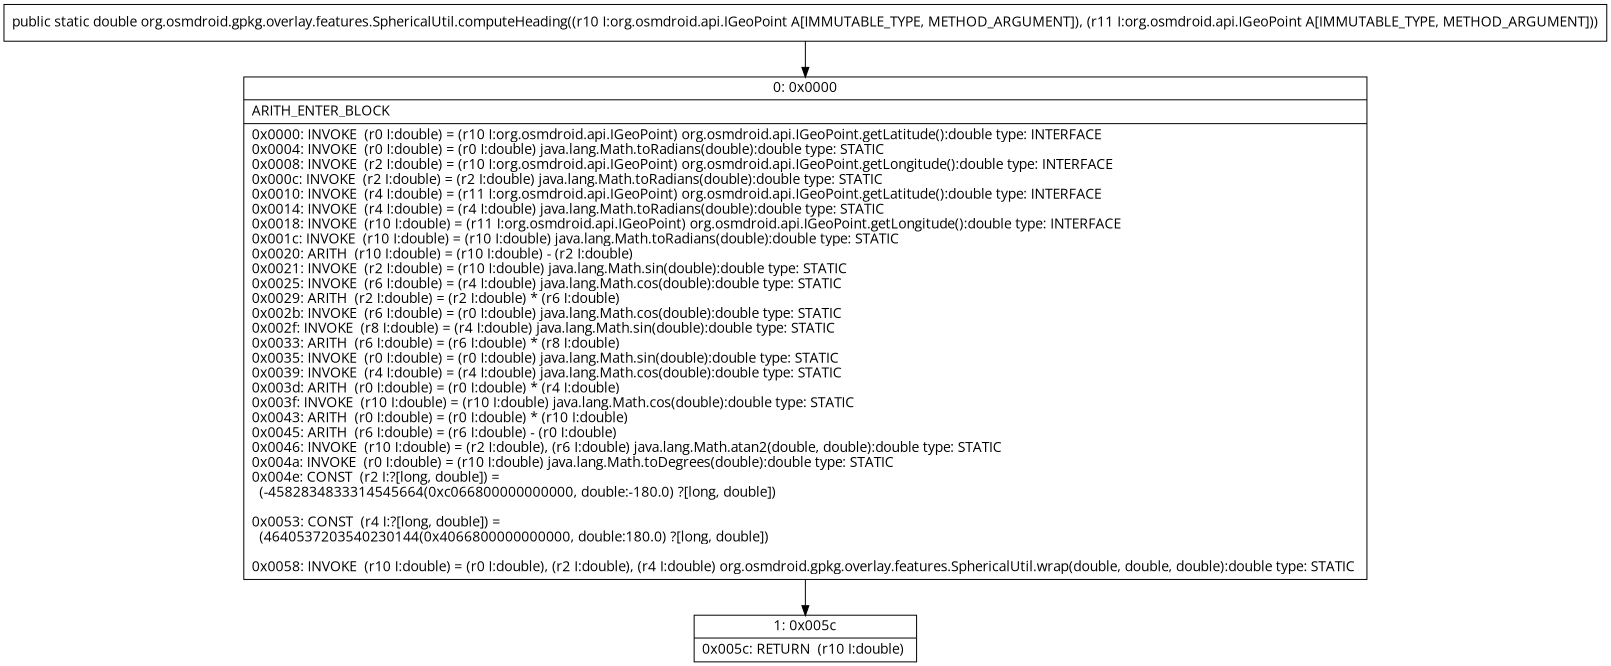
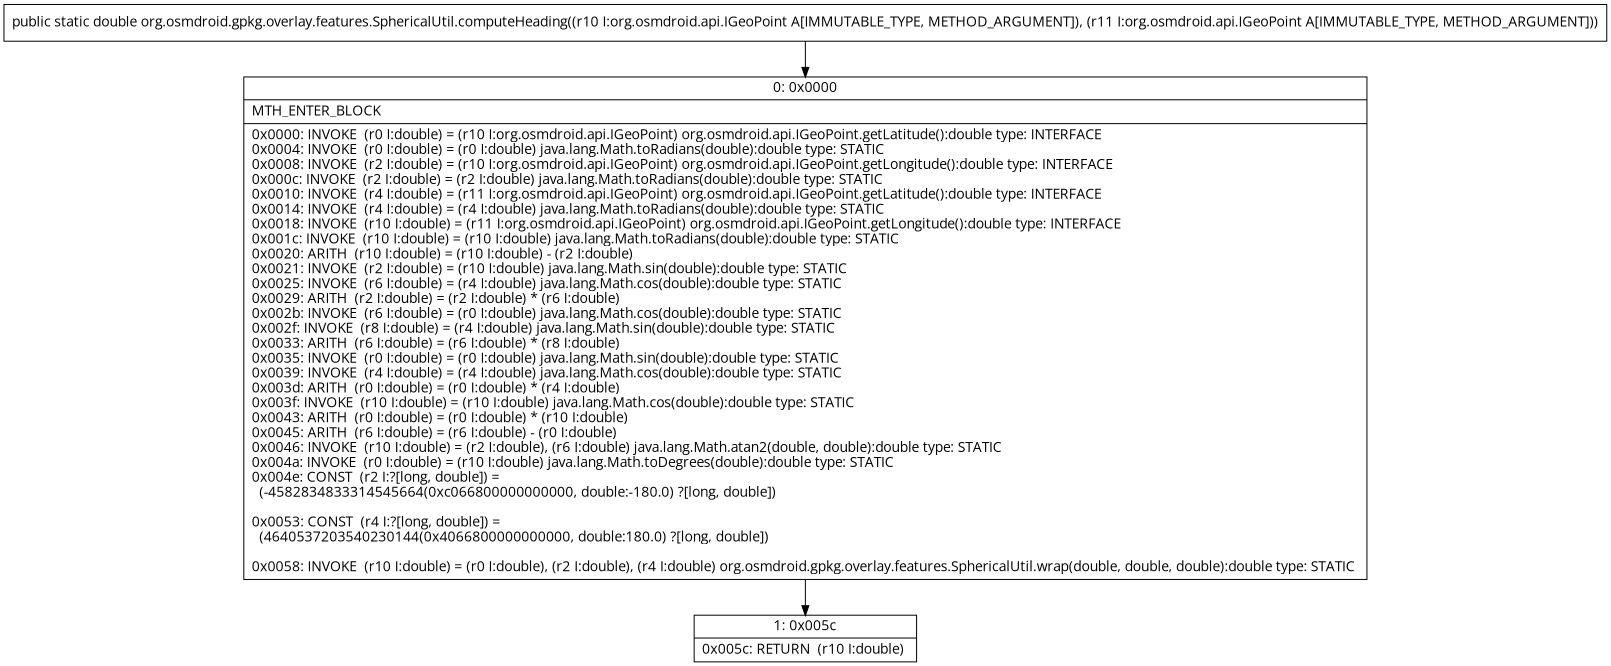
(321, 111) -> (316, 111)
